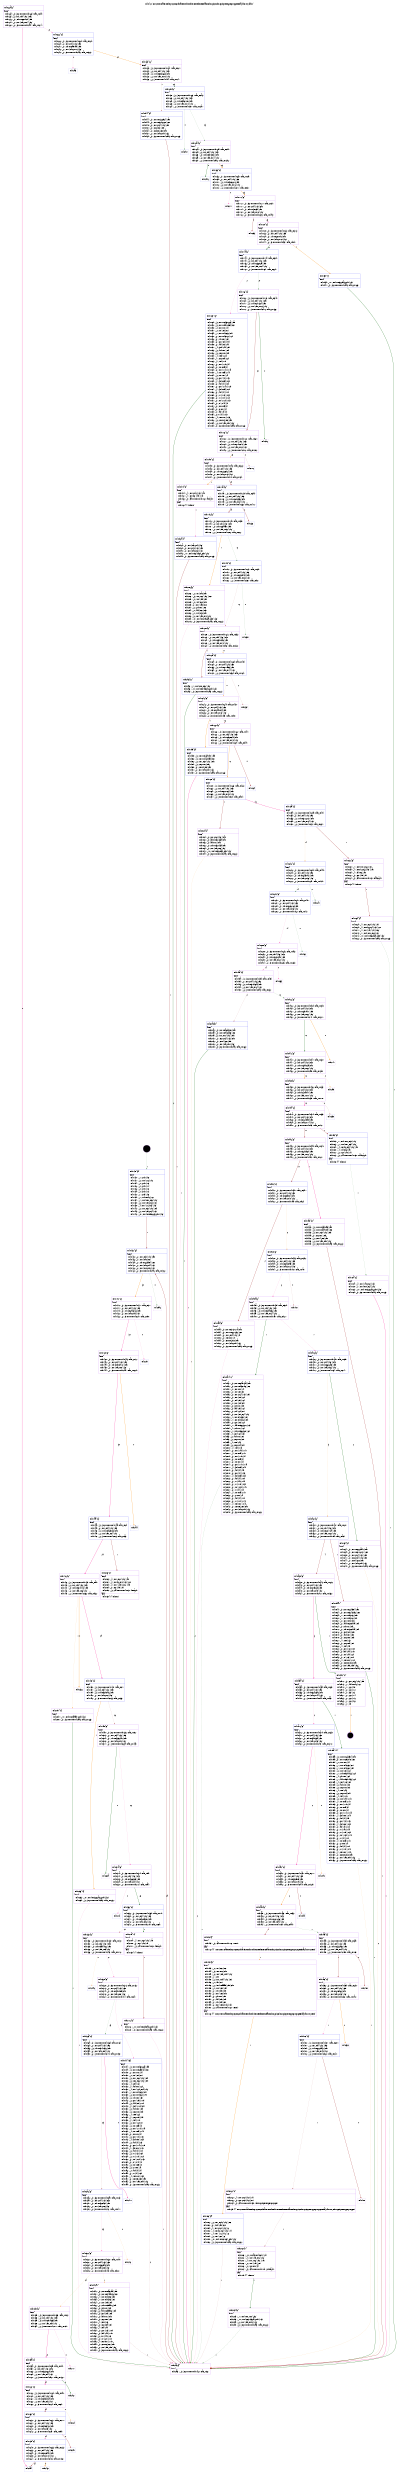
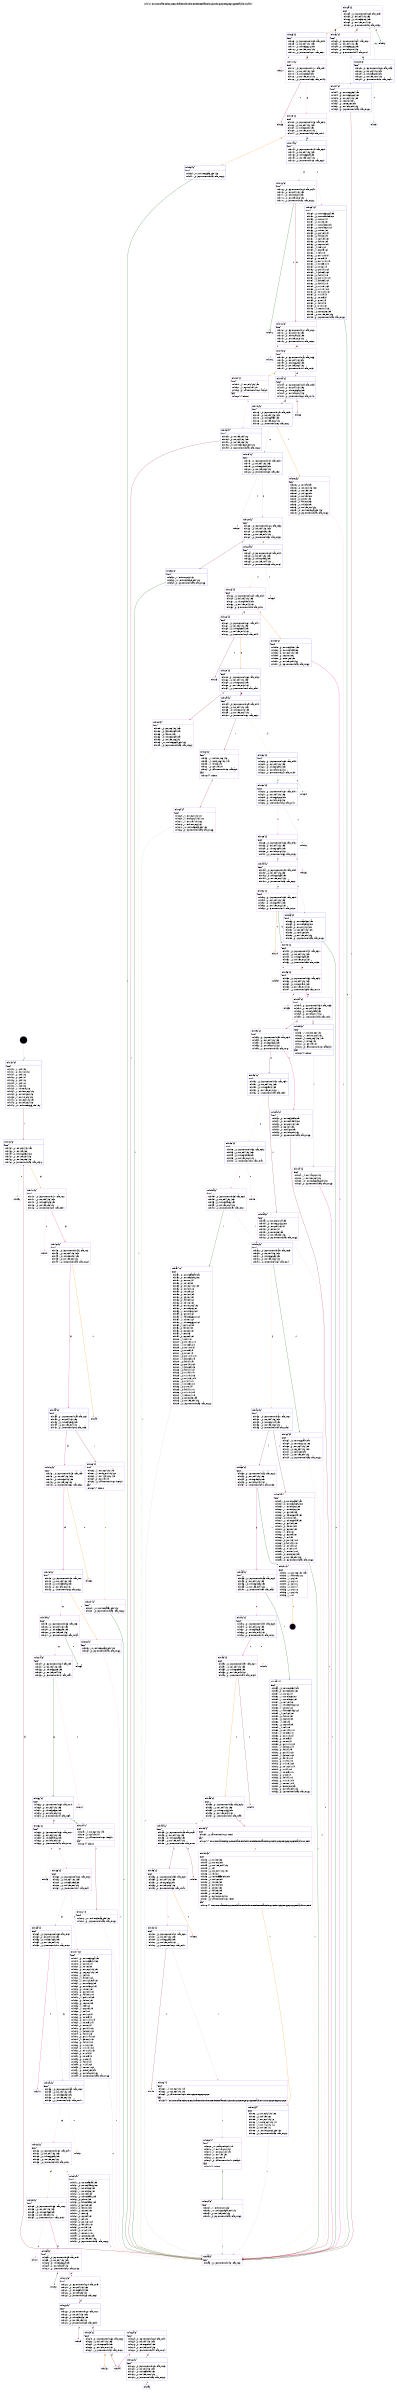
(117, 57) -> (356, 30)
(75, 1652) -> (105, 1545)
(71, 2423) -> none
